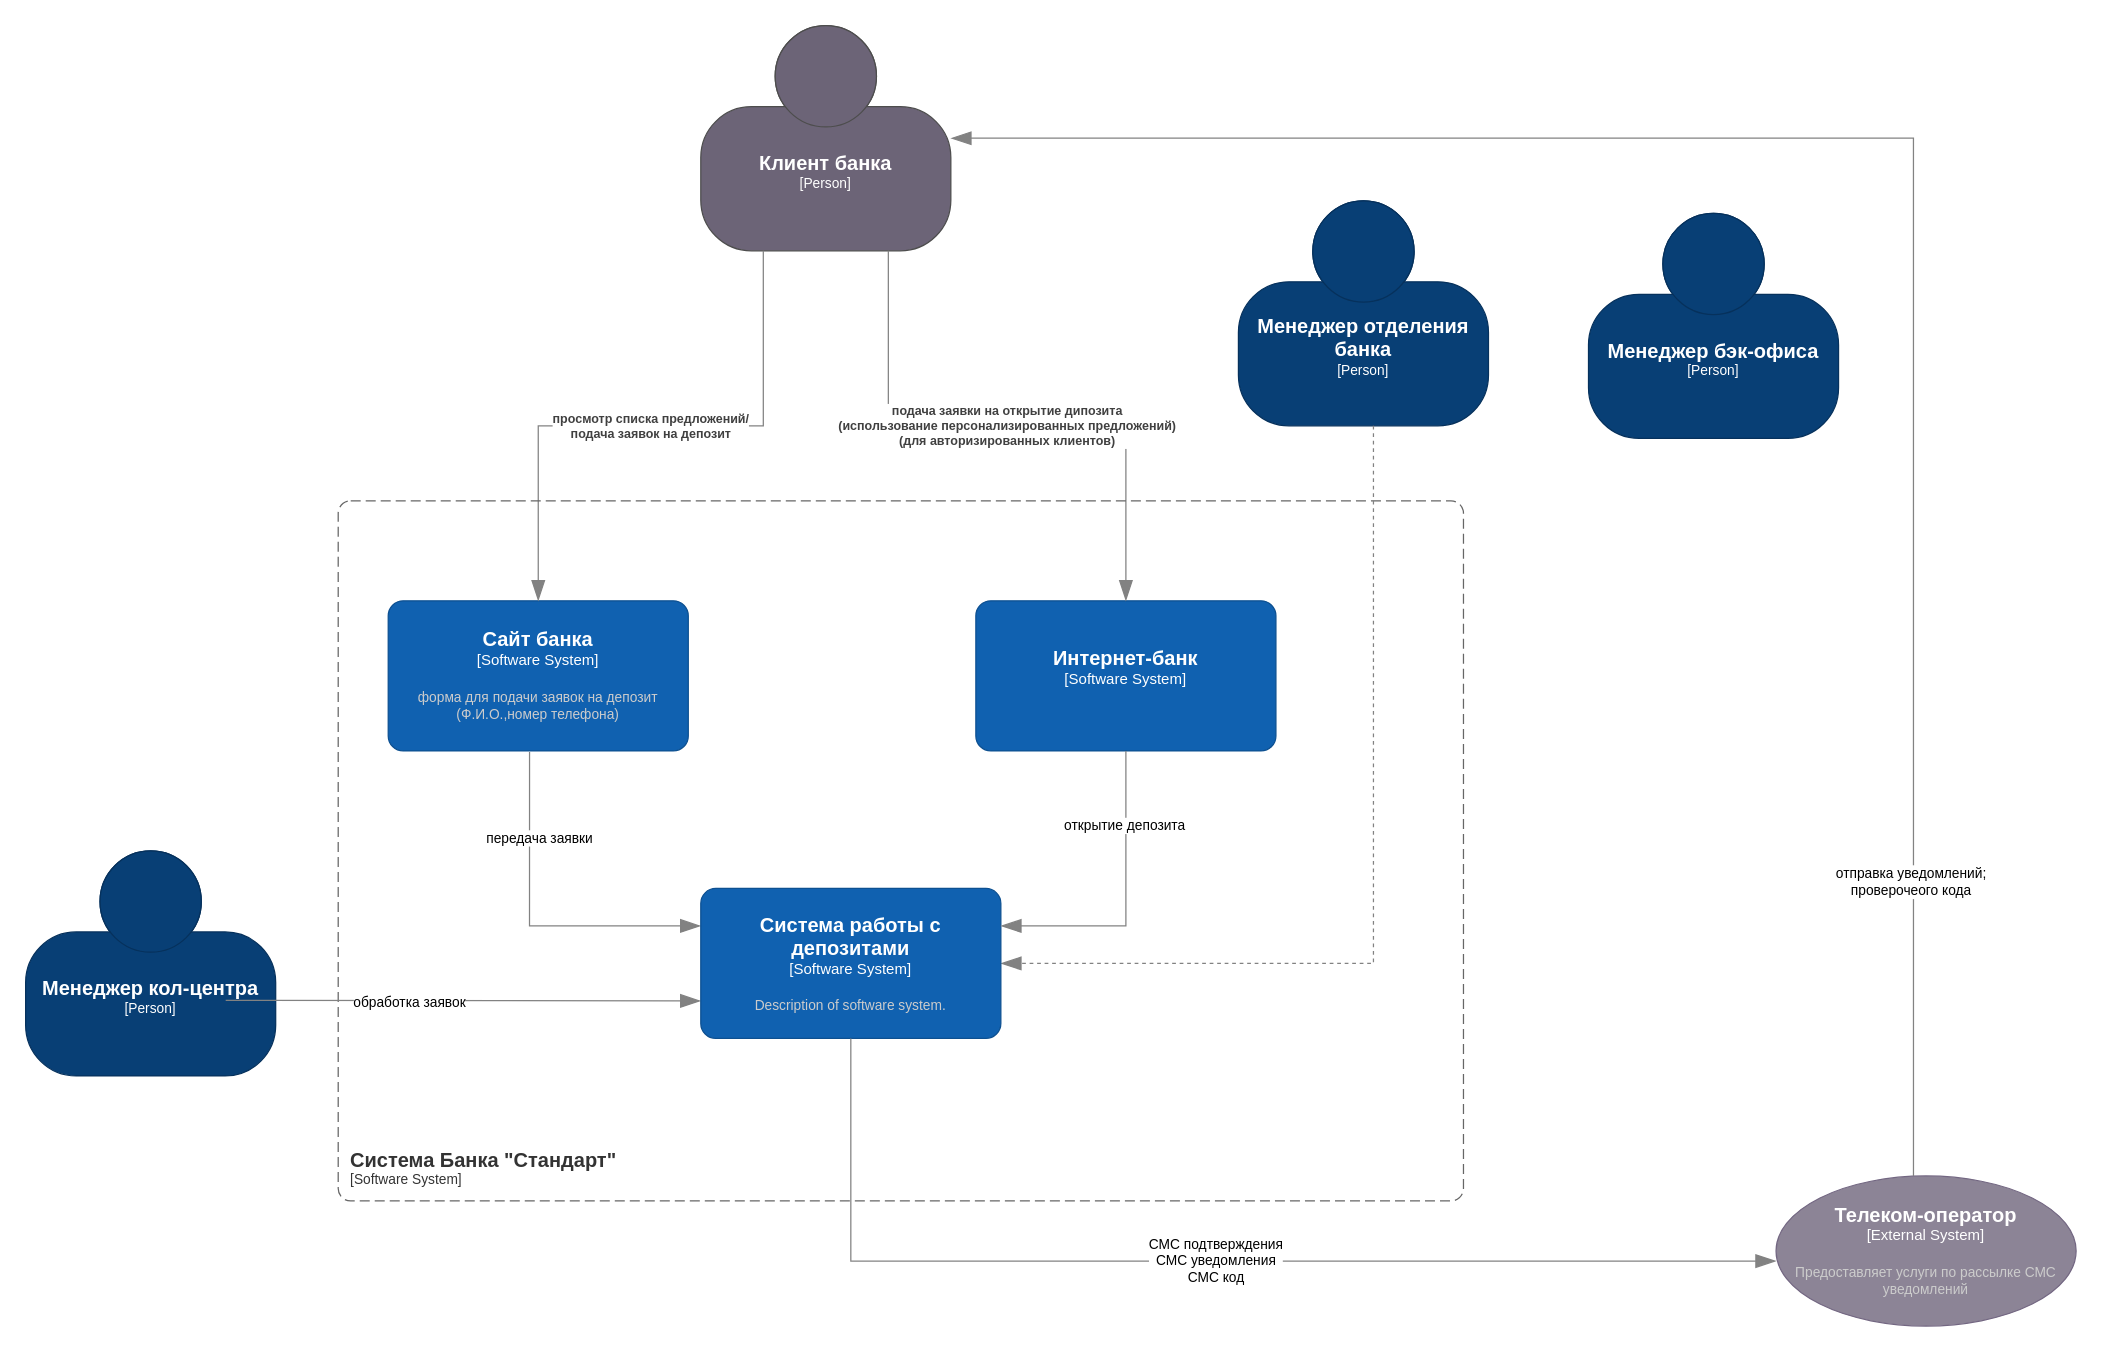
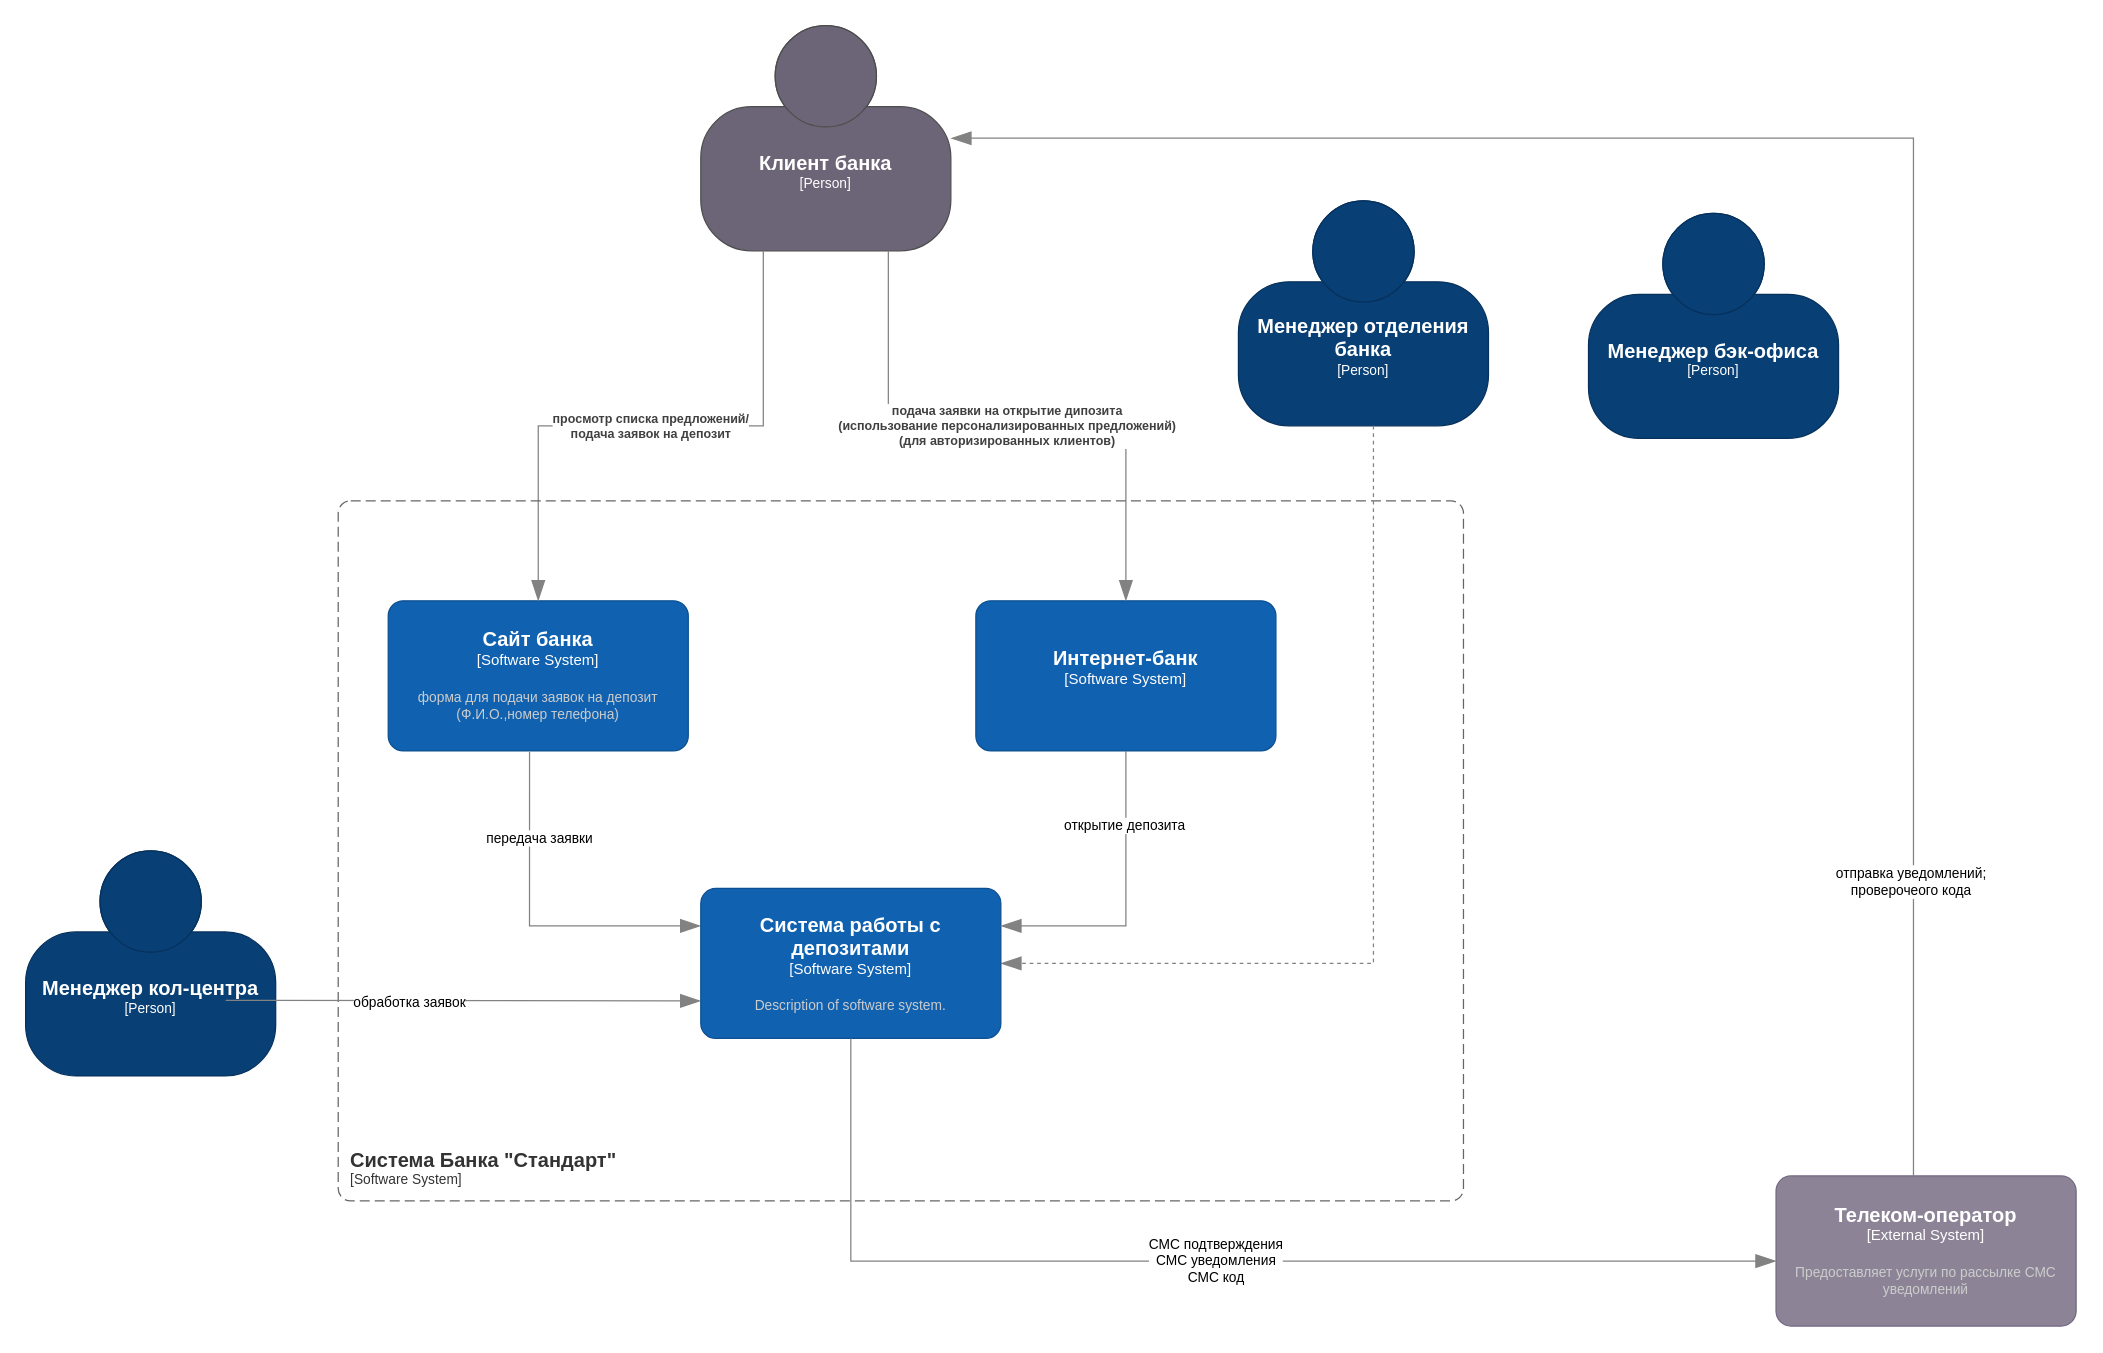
(1926, 1251) -> (1926, 1251)
